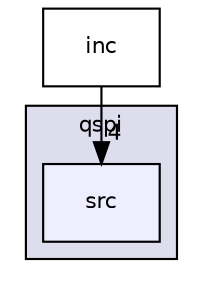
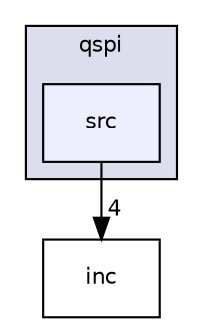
(101, 119) -> (101, 193)
